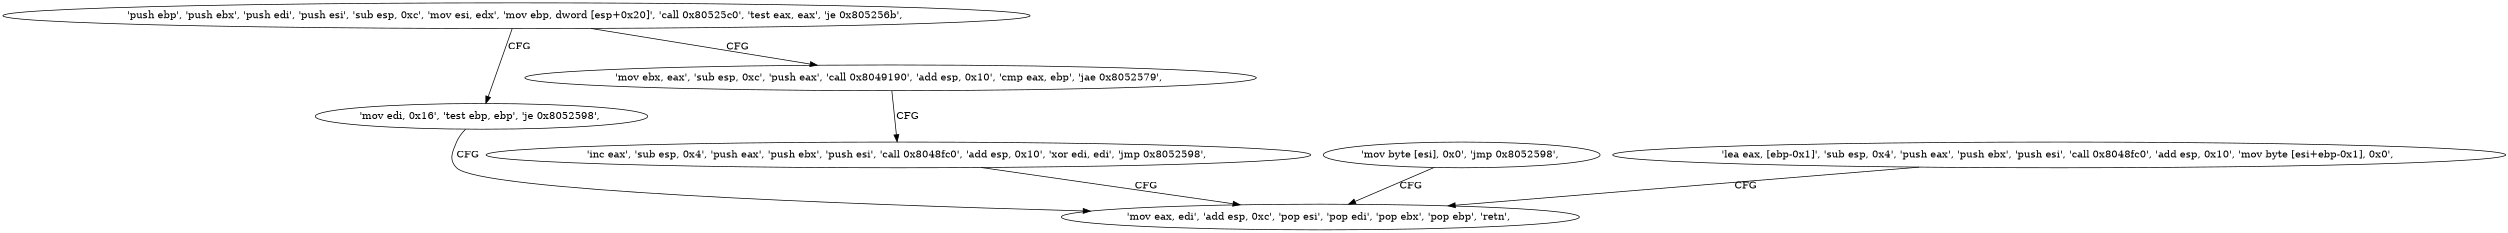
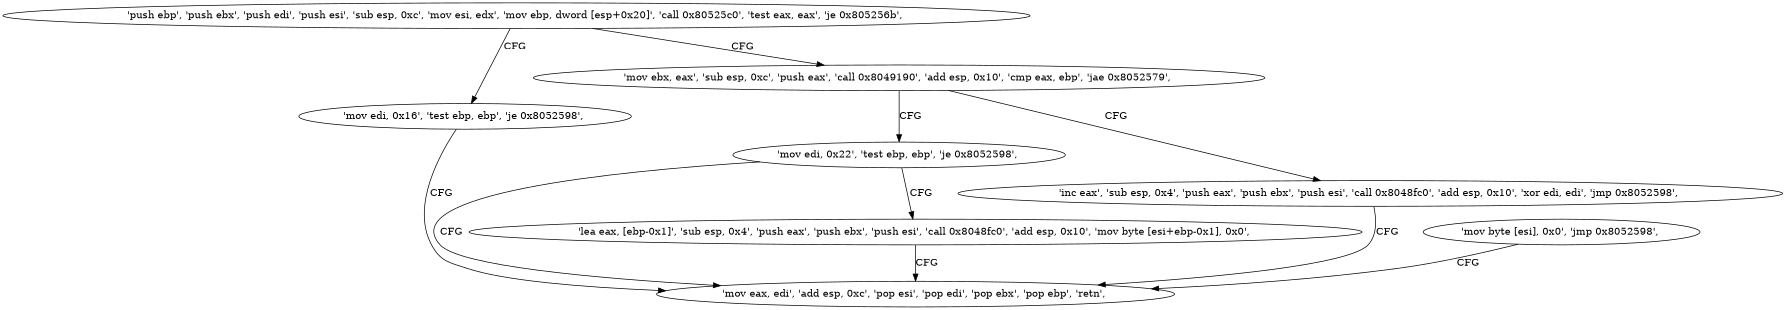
none -> (899, 155)
